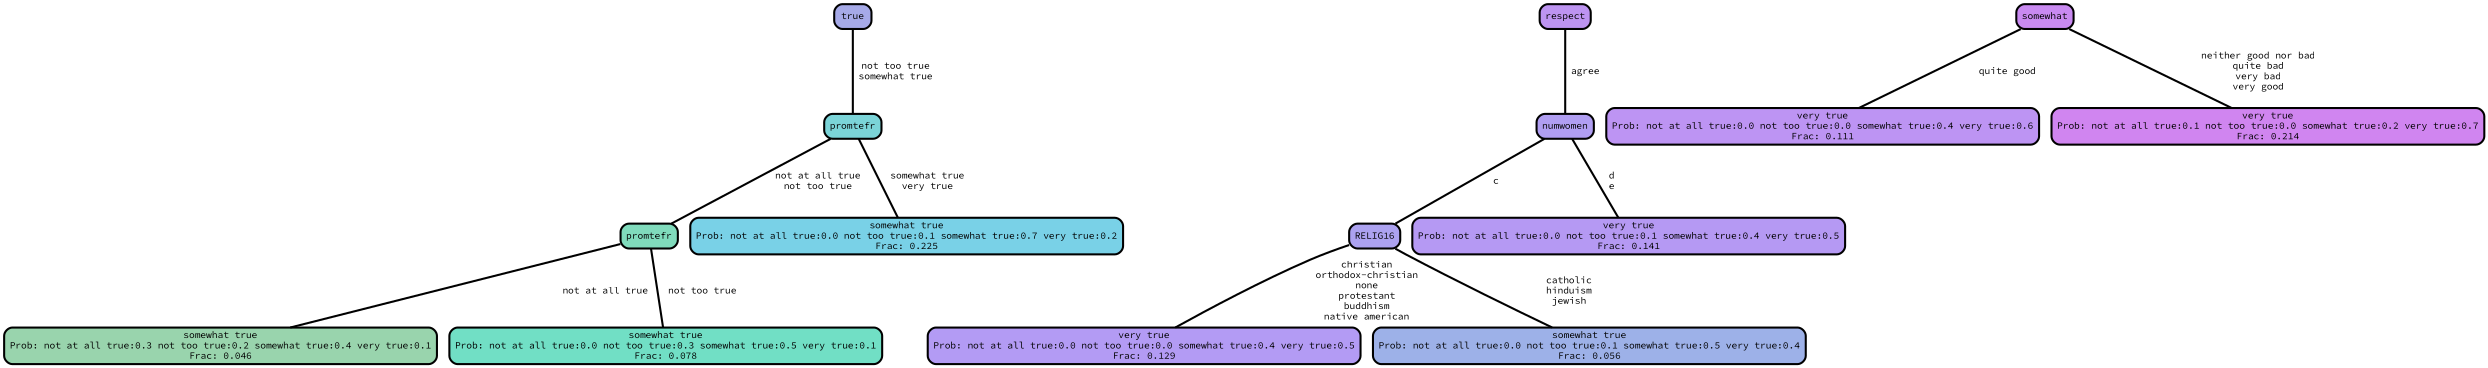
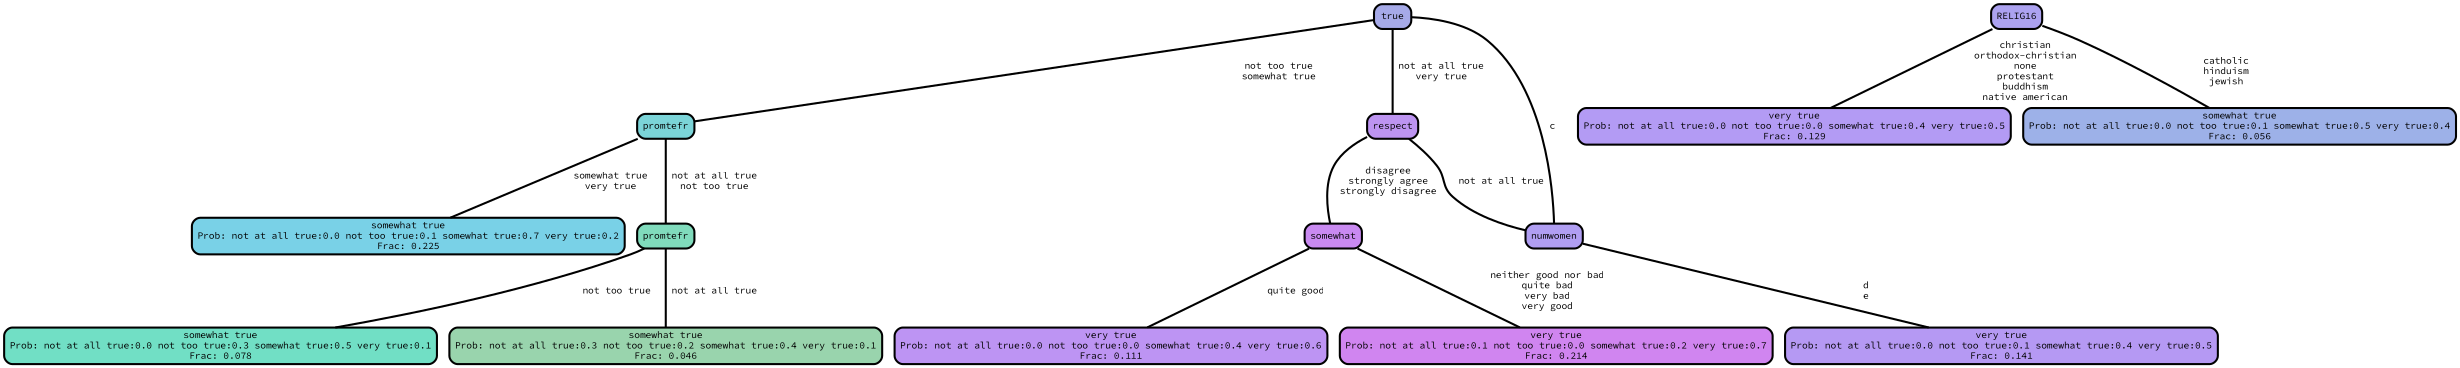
none -> (1393, 71)
(1582, 71) -> (1499, 181)
none -> (1331, 172)
(1470, 181) -> (1523, 88)
